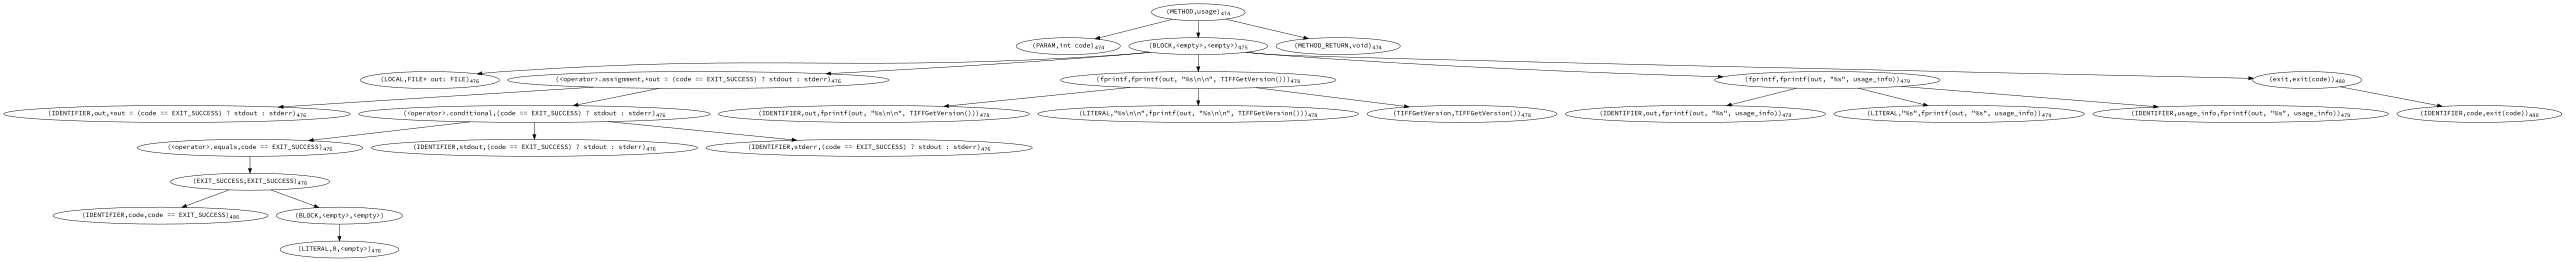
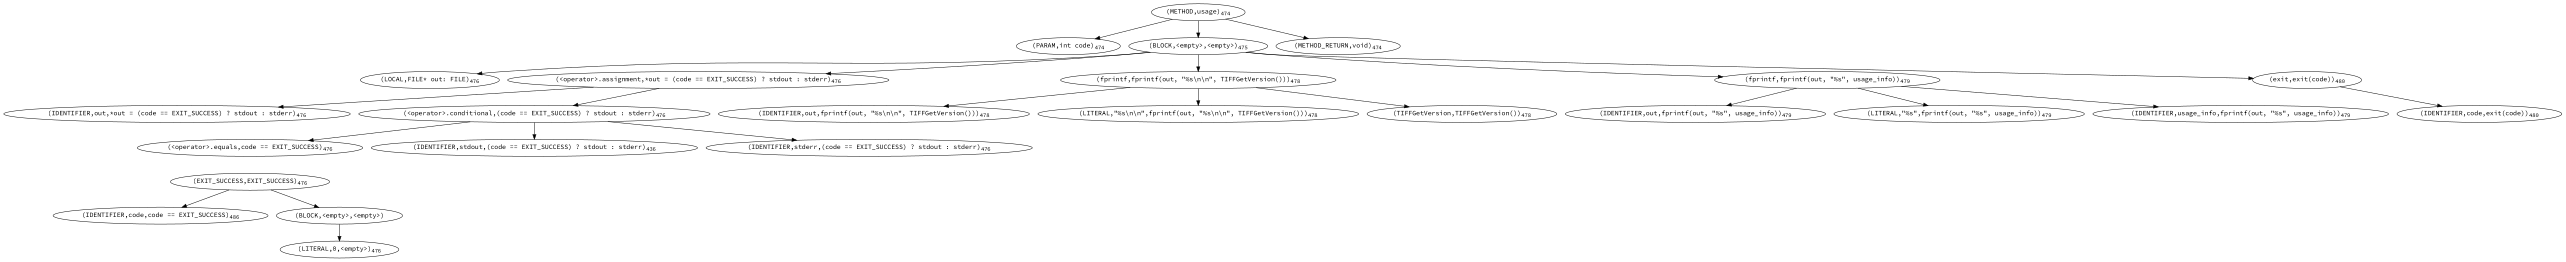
(651, 147) -> (651, 147)
(250, 162) -> none
